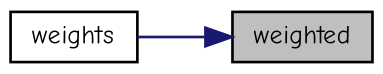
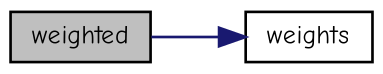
(171, 37) -> (185, 37)
